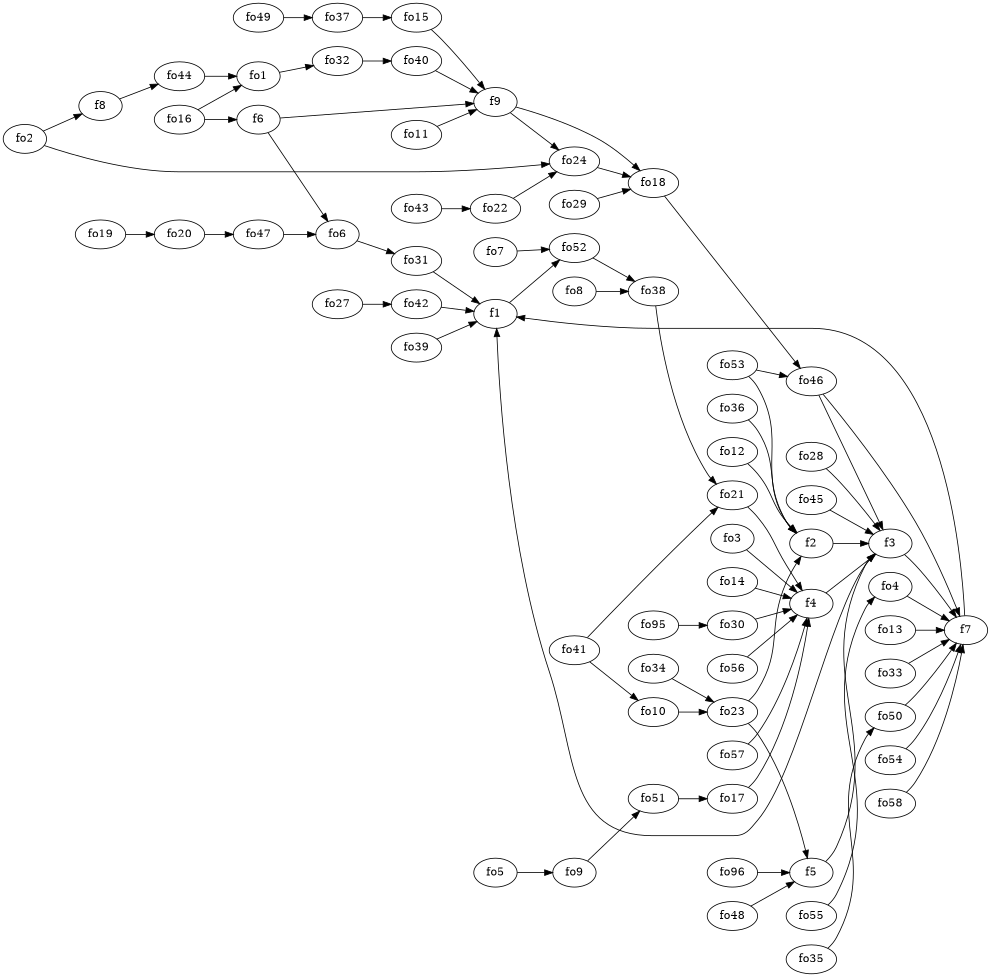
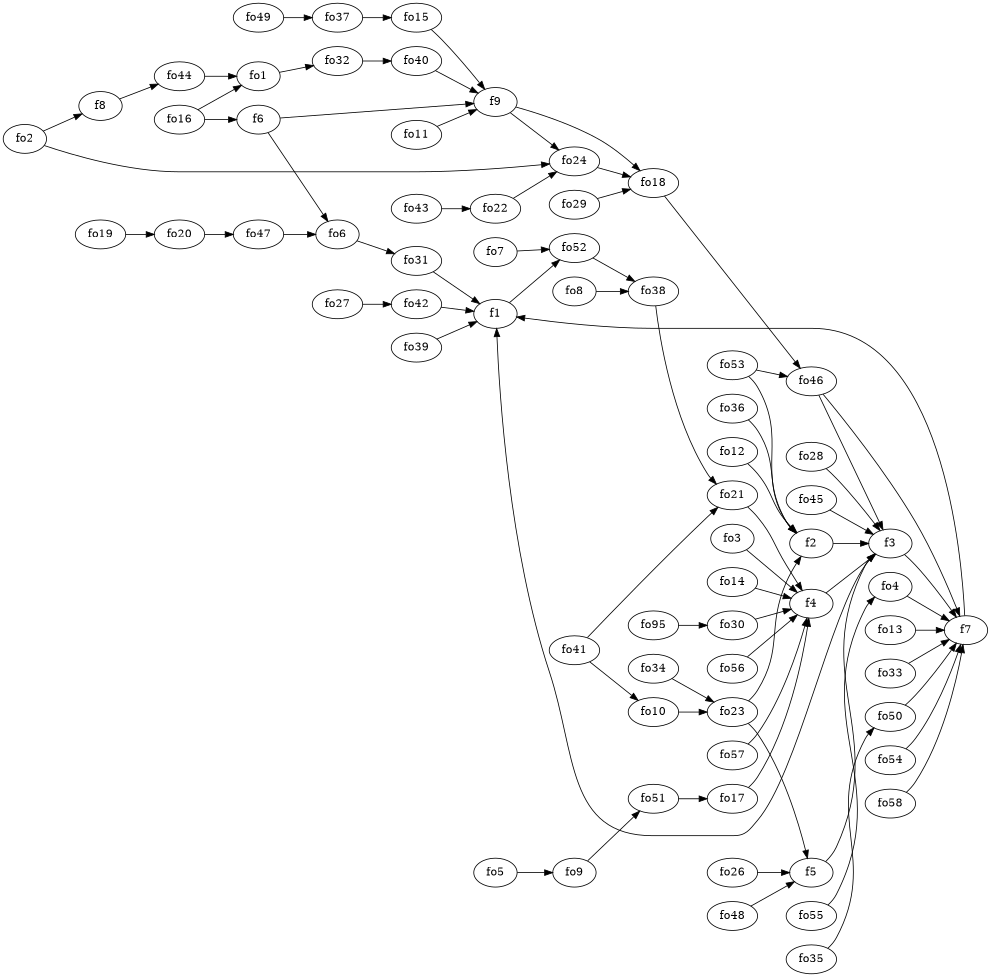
(732, 873) -> (732, 873)
